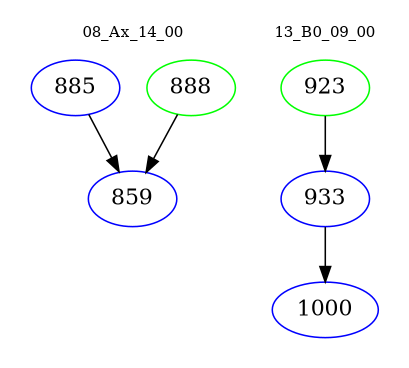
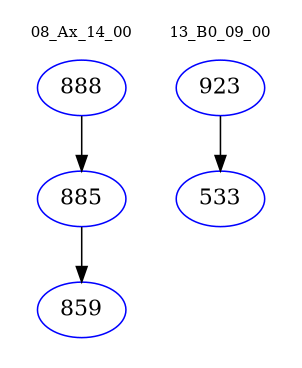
(191, 88) -> (82, 88)
(325, 88) -> (220, 88)
(166, 136) -> (82, 136)
(325, 199) -> (220, 199)
(325, 310) -> none
